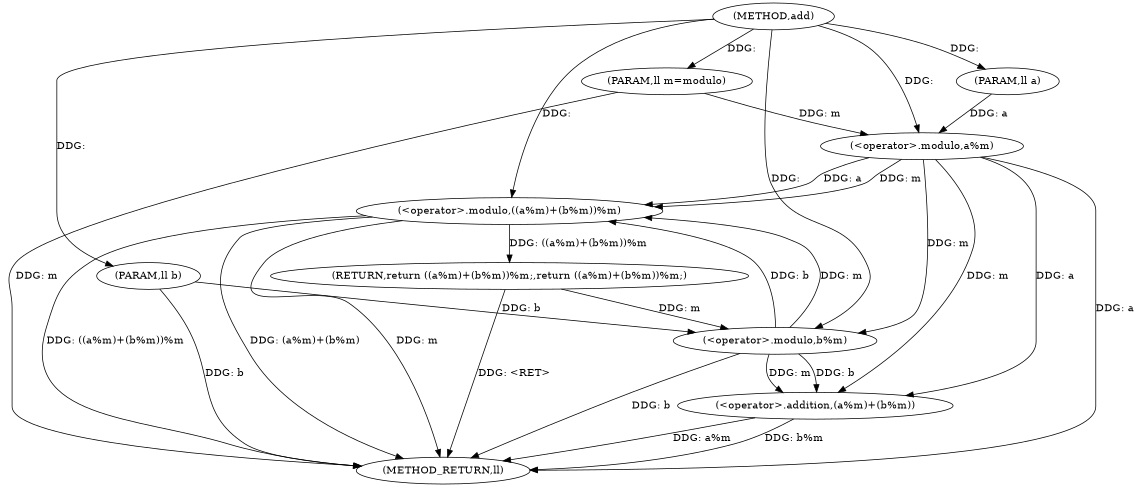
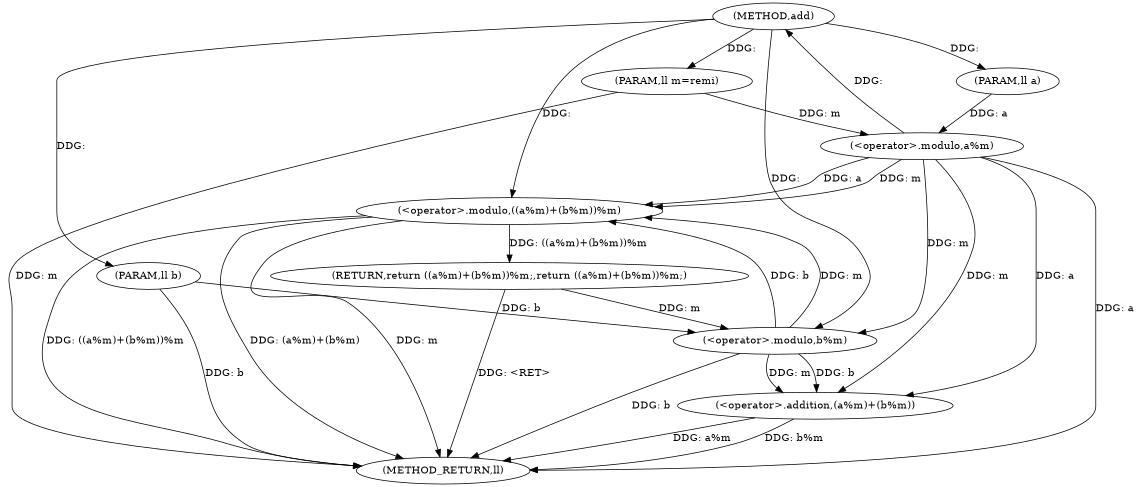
(882, 60) -> (845, 87)
(667, 81) -> (667, 81)
